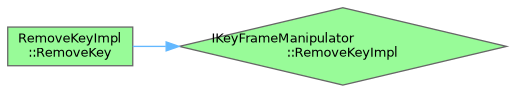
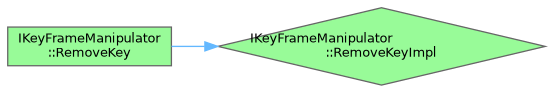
(70, 46) -> (90, 46)
